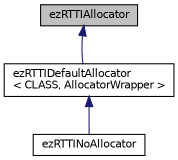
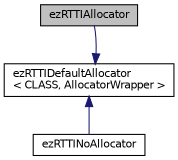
(82, 50) -> (96, 39)
